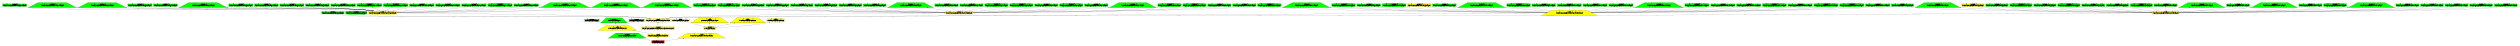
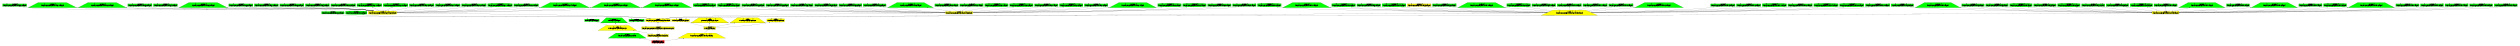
(1697, 5) -> none
(1973, 5) -> (1973, 5)
